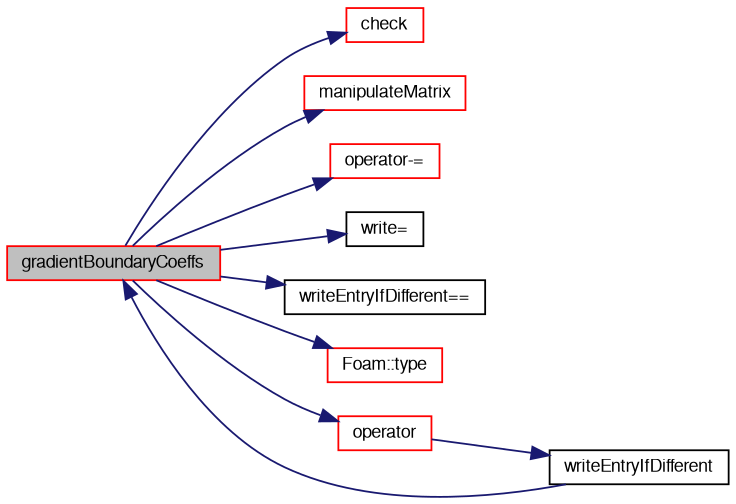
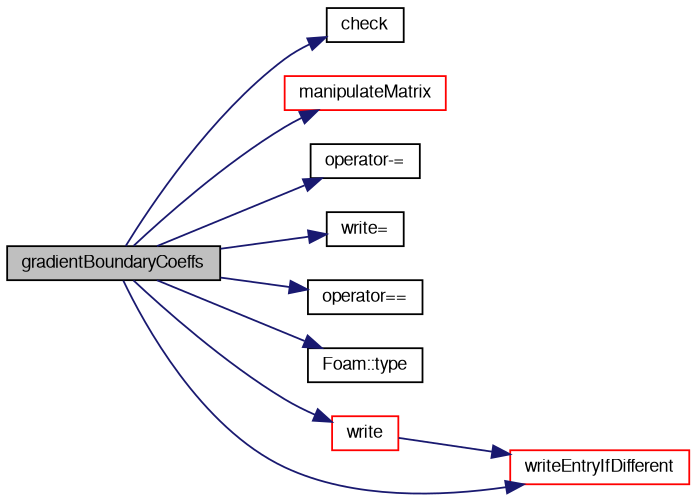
(385, 25) -> (365, 25)
(385, 161) -> (365, 161)
(114, 263) -> (114, 263)
(385, 297) -> (365, 297)
(385, 365) -> (365, 365)
(385, 433) -> (365, 433)
(639, 467) -> (600, 467)
(310, 477) -> (274, 461)
